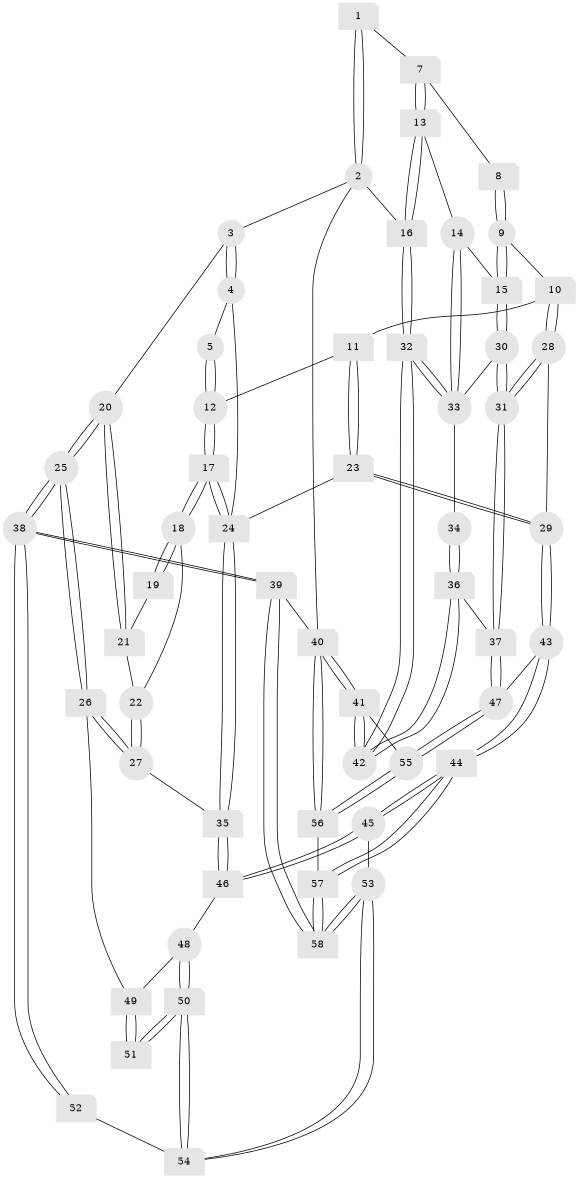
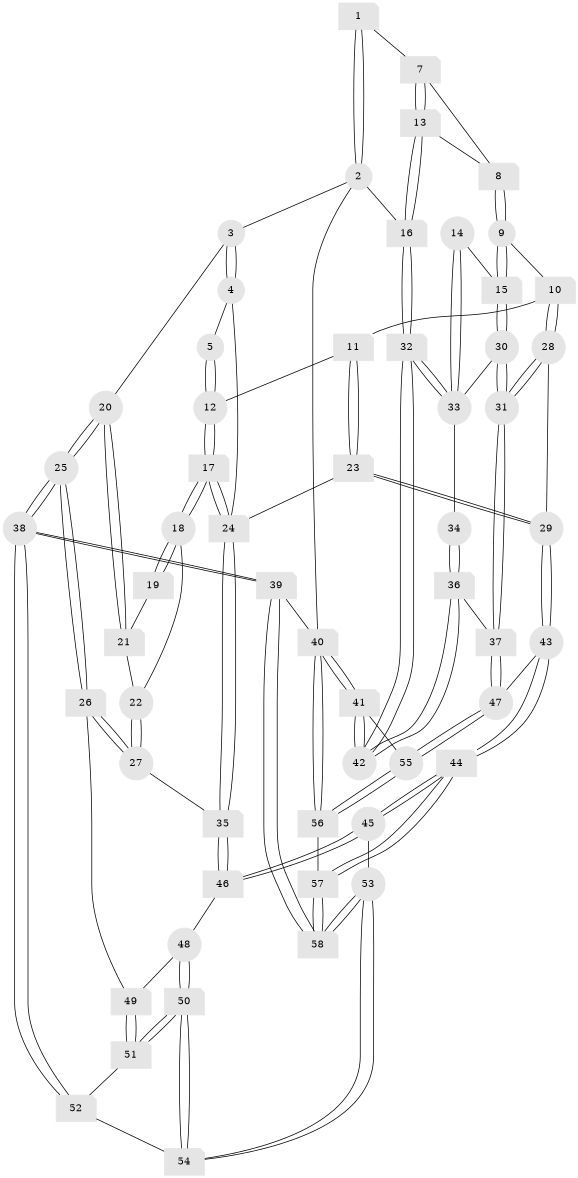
(438, 177) -> (460, 150)
none -> (104, 1082)
